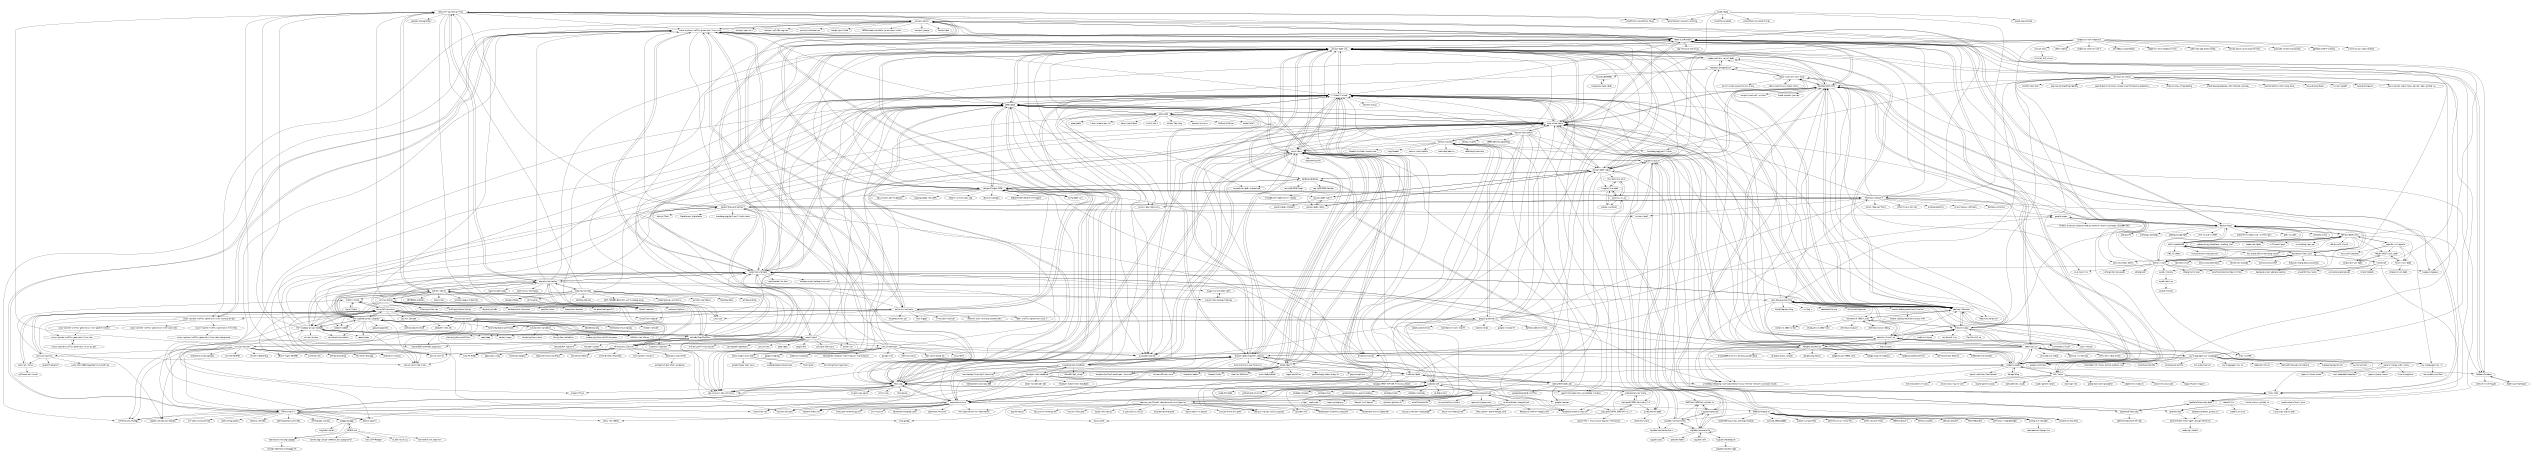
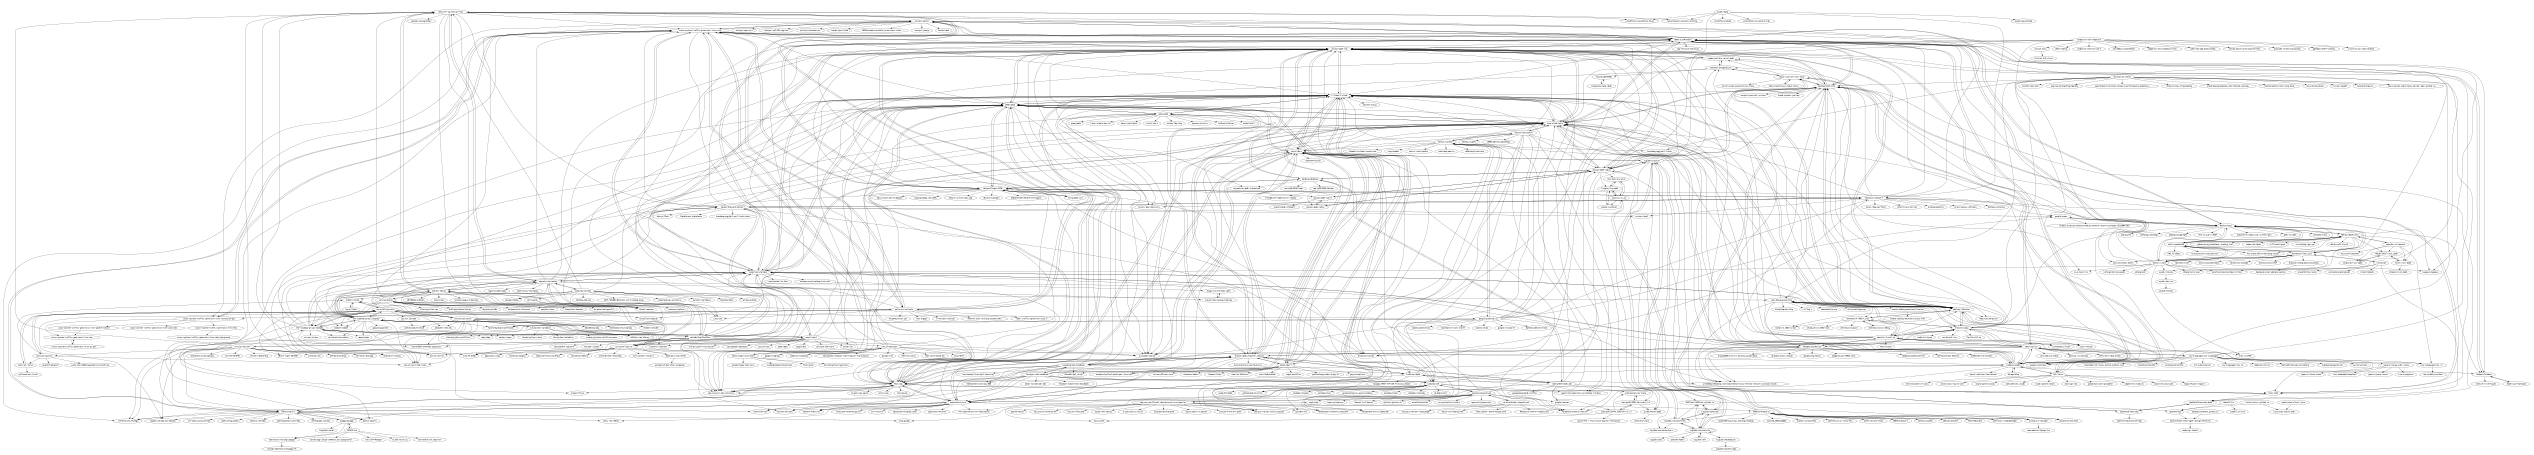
(395, 320) -> (411, 323)
(624, 347) -> (624, 347)
(1878, 356) -> none
